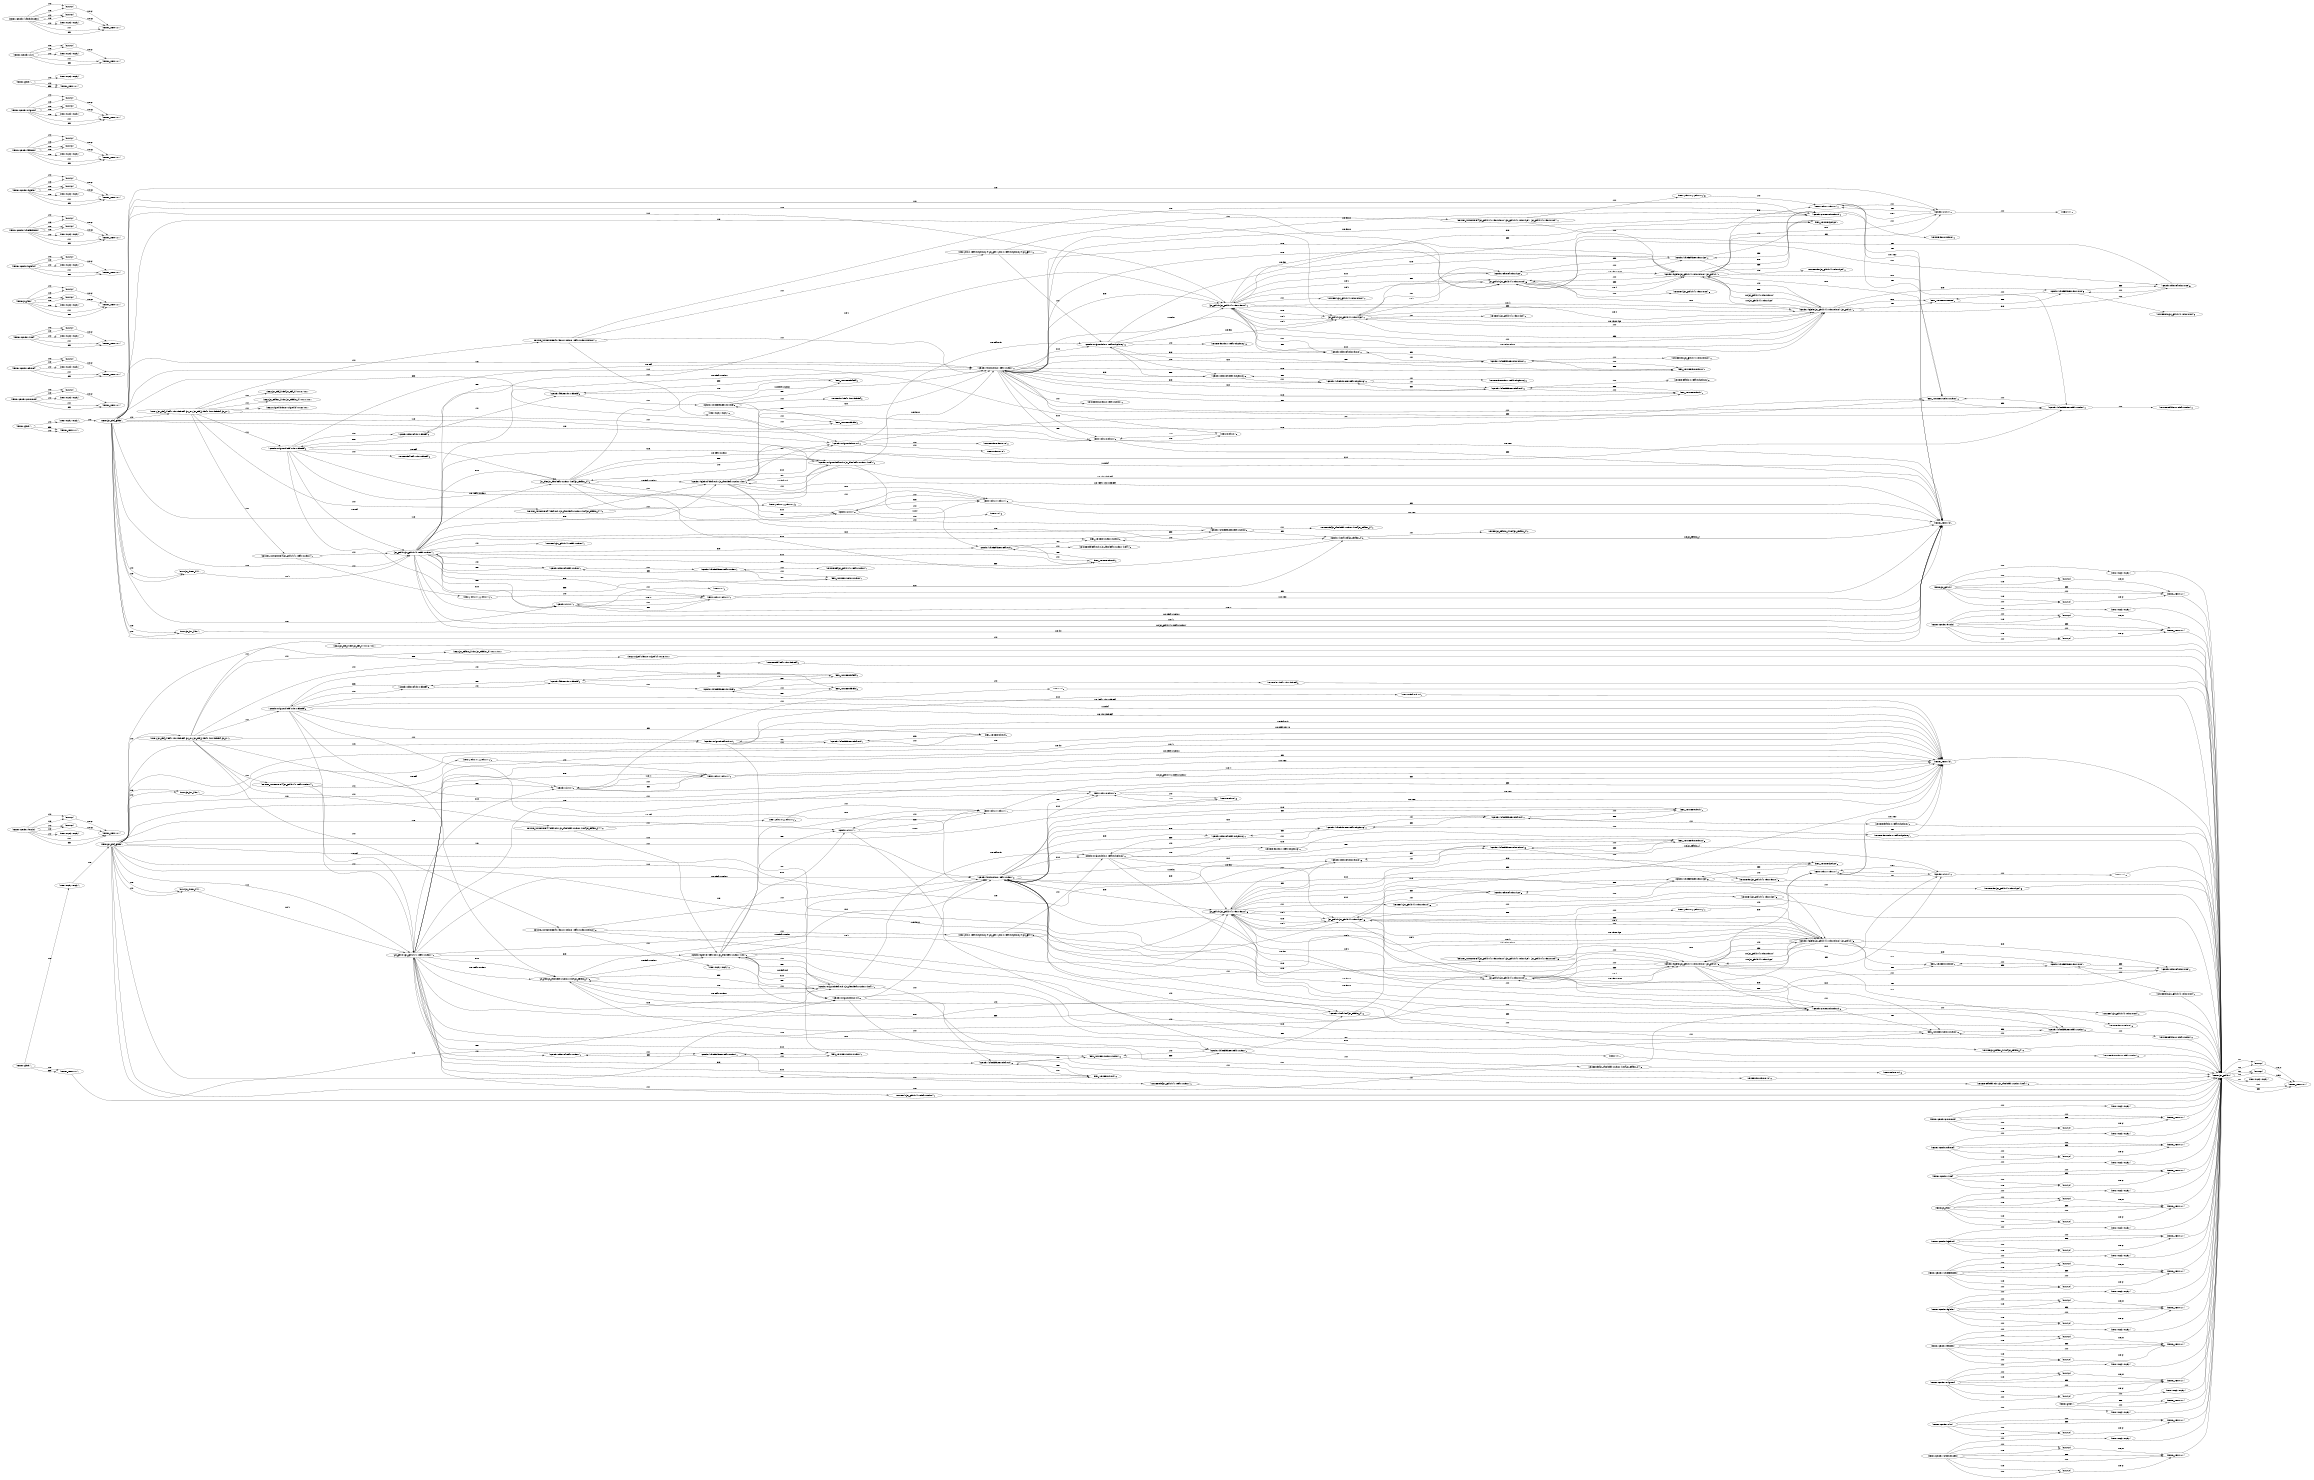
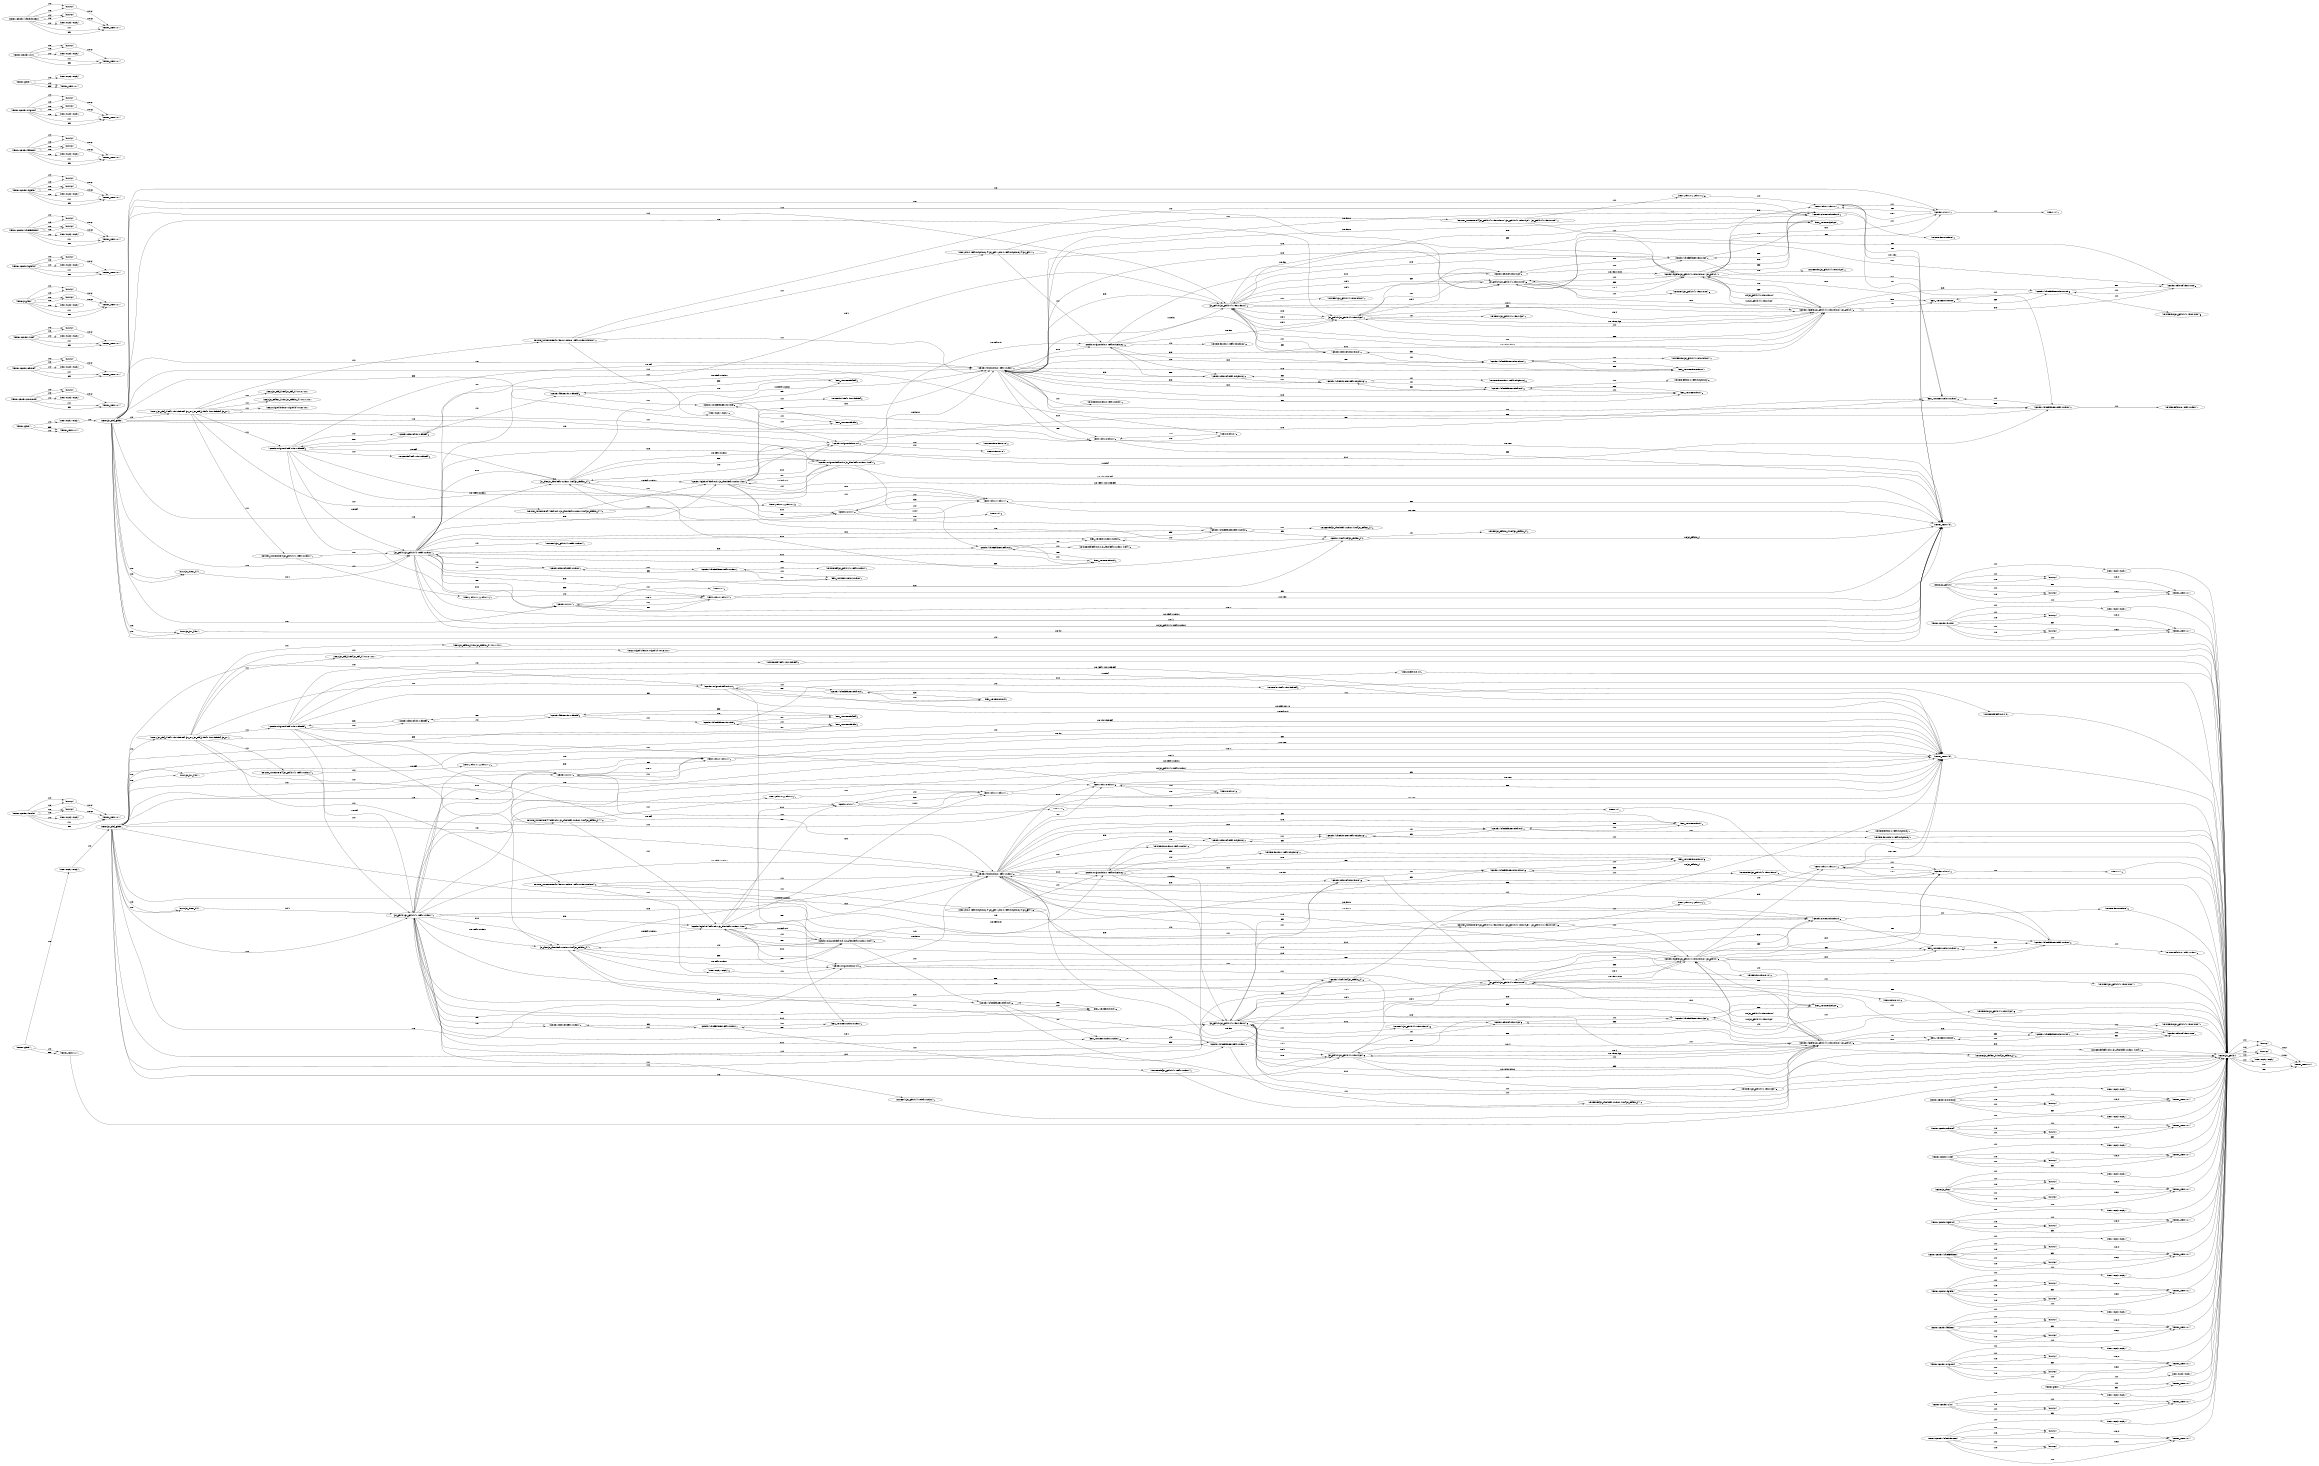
none -> (1996, 714)
